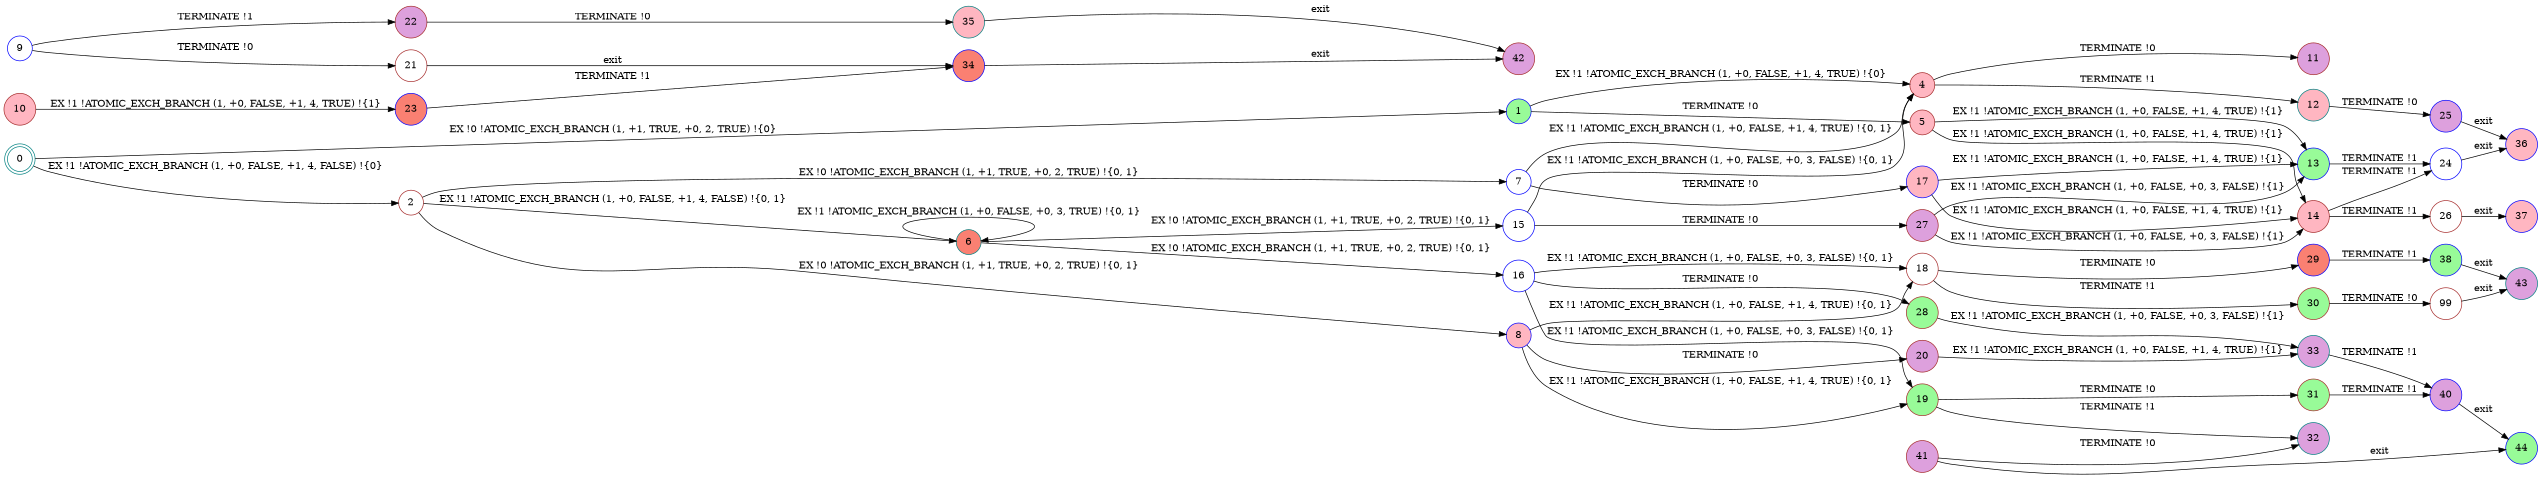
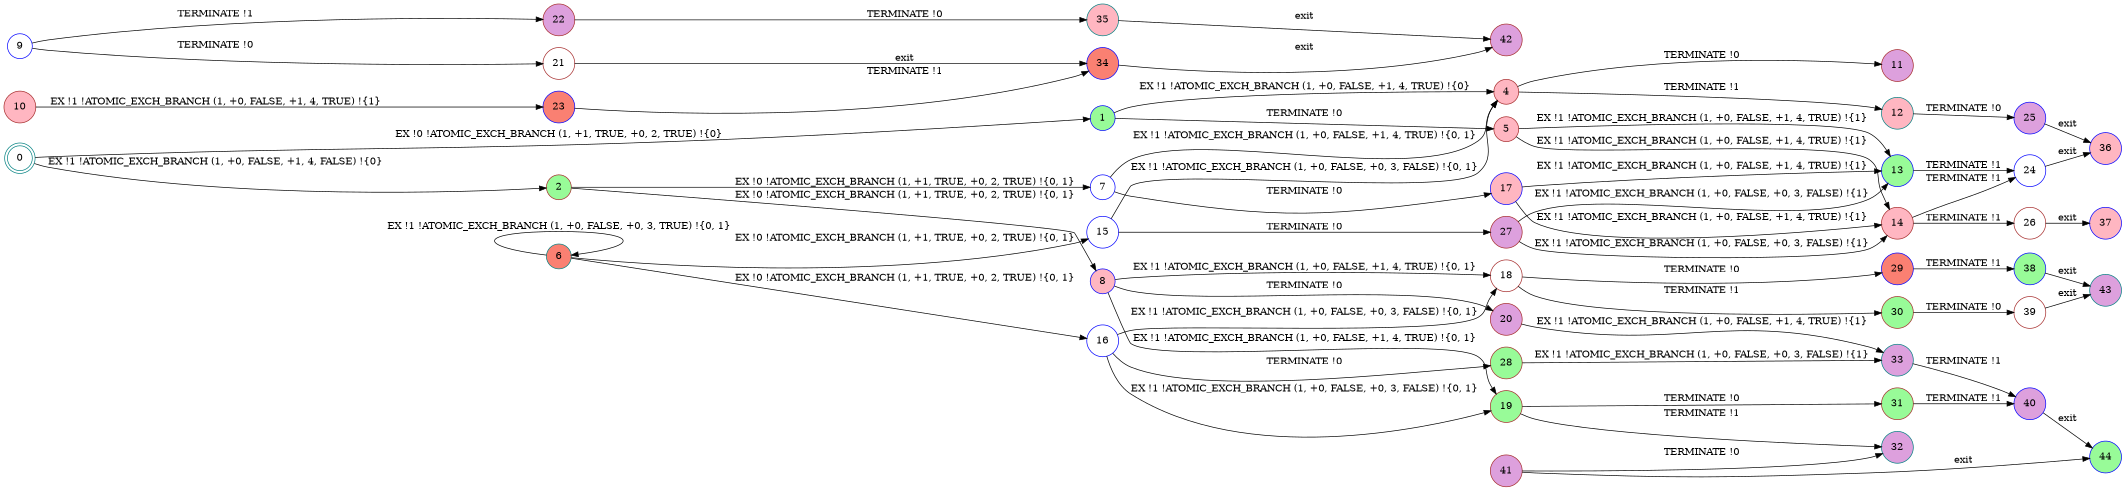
(411, 203) -> (559, 187)
(686, 222) -> none
(2446, 304) -> (2030, 312)
